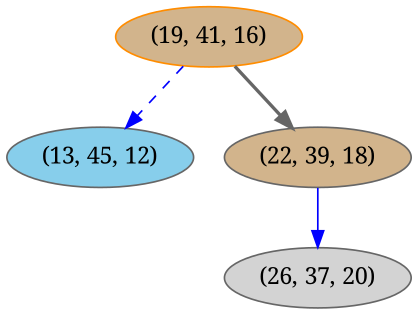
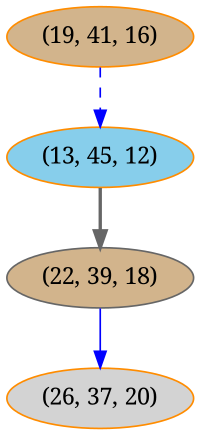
(258, 91) -> (100, 209)
(100, 157) -> (100, 157)
(318, 278) -> (100, 398)
